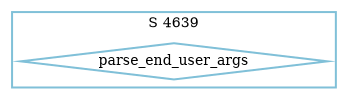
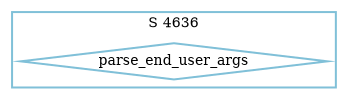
(174, 24) -> (174, 24)
